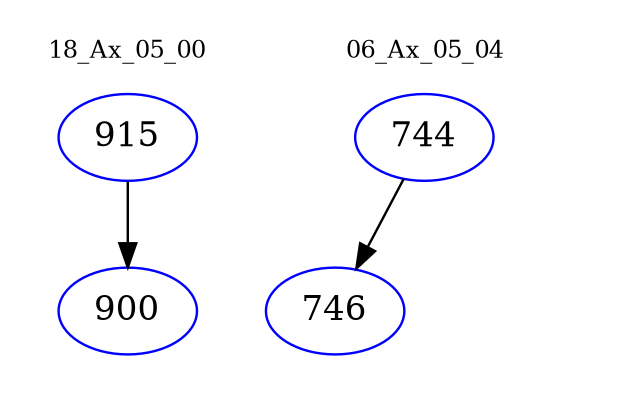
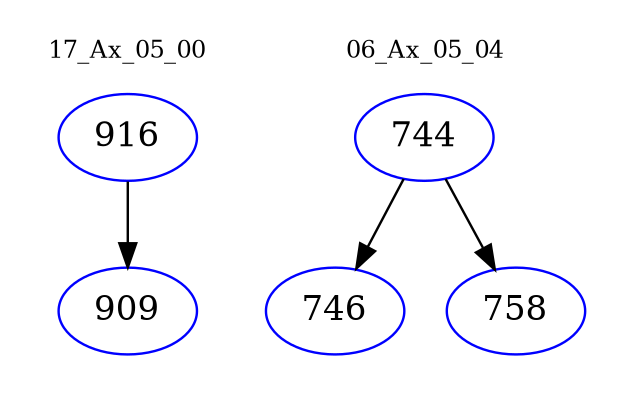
(128, 52) -> (128, 52)
(128, 137) -> (128, 137)
(128, 311) -> (128, 311)
none -> (516, 311)
